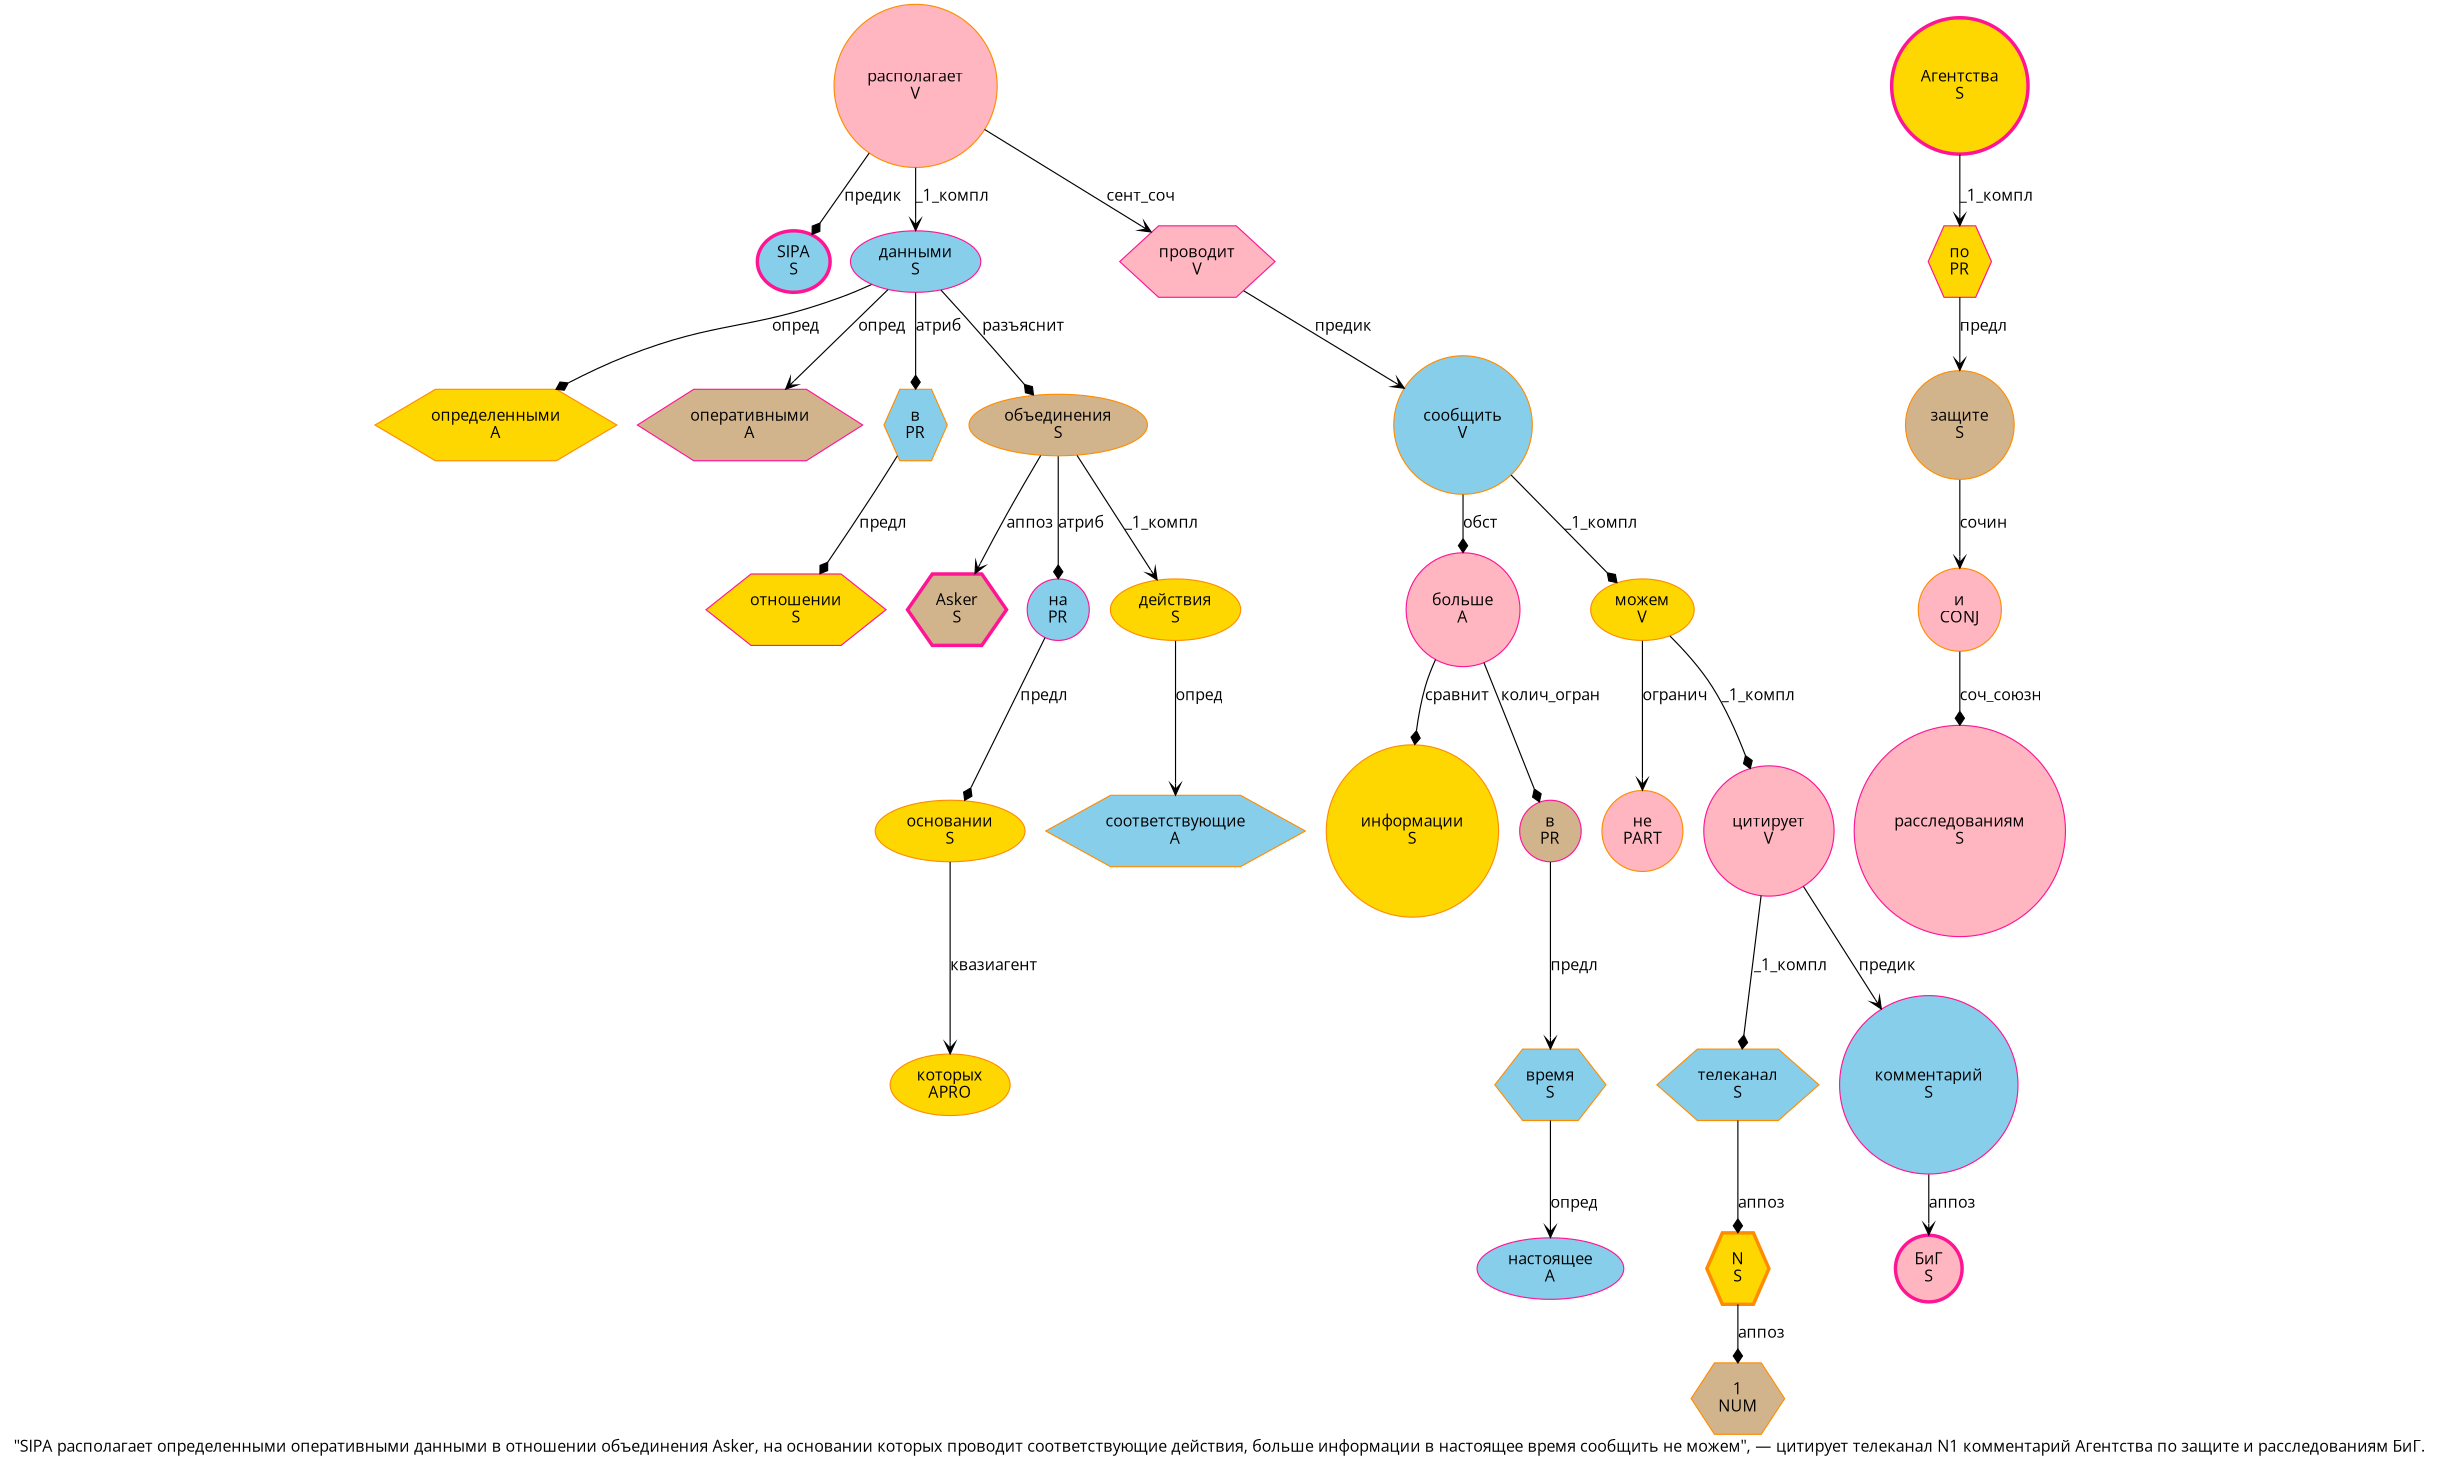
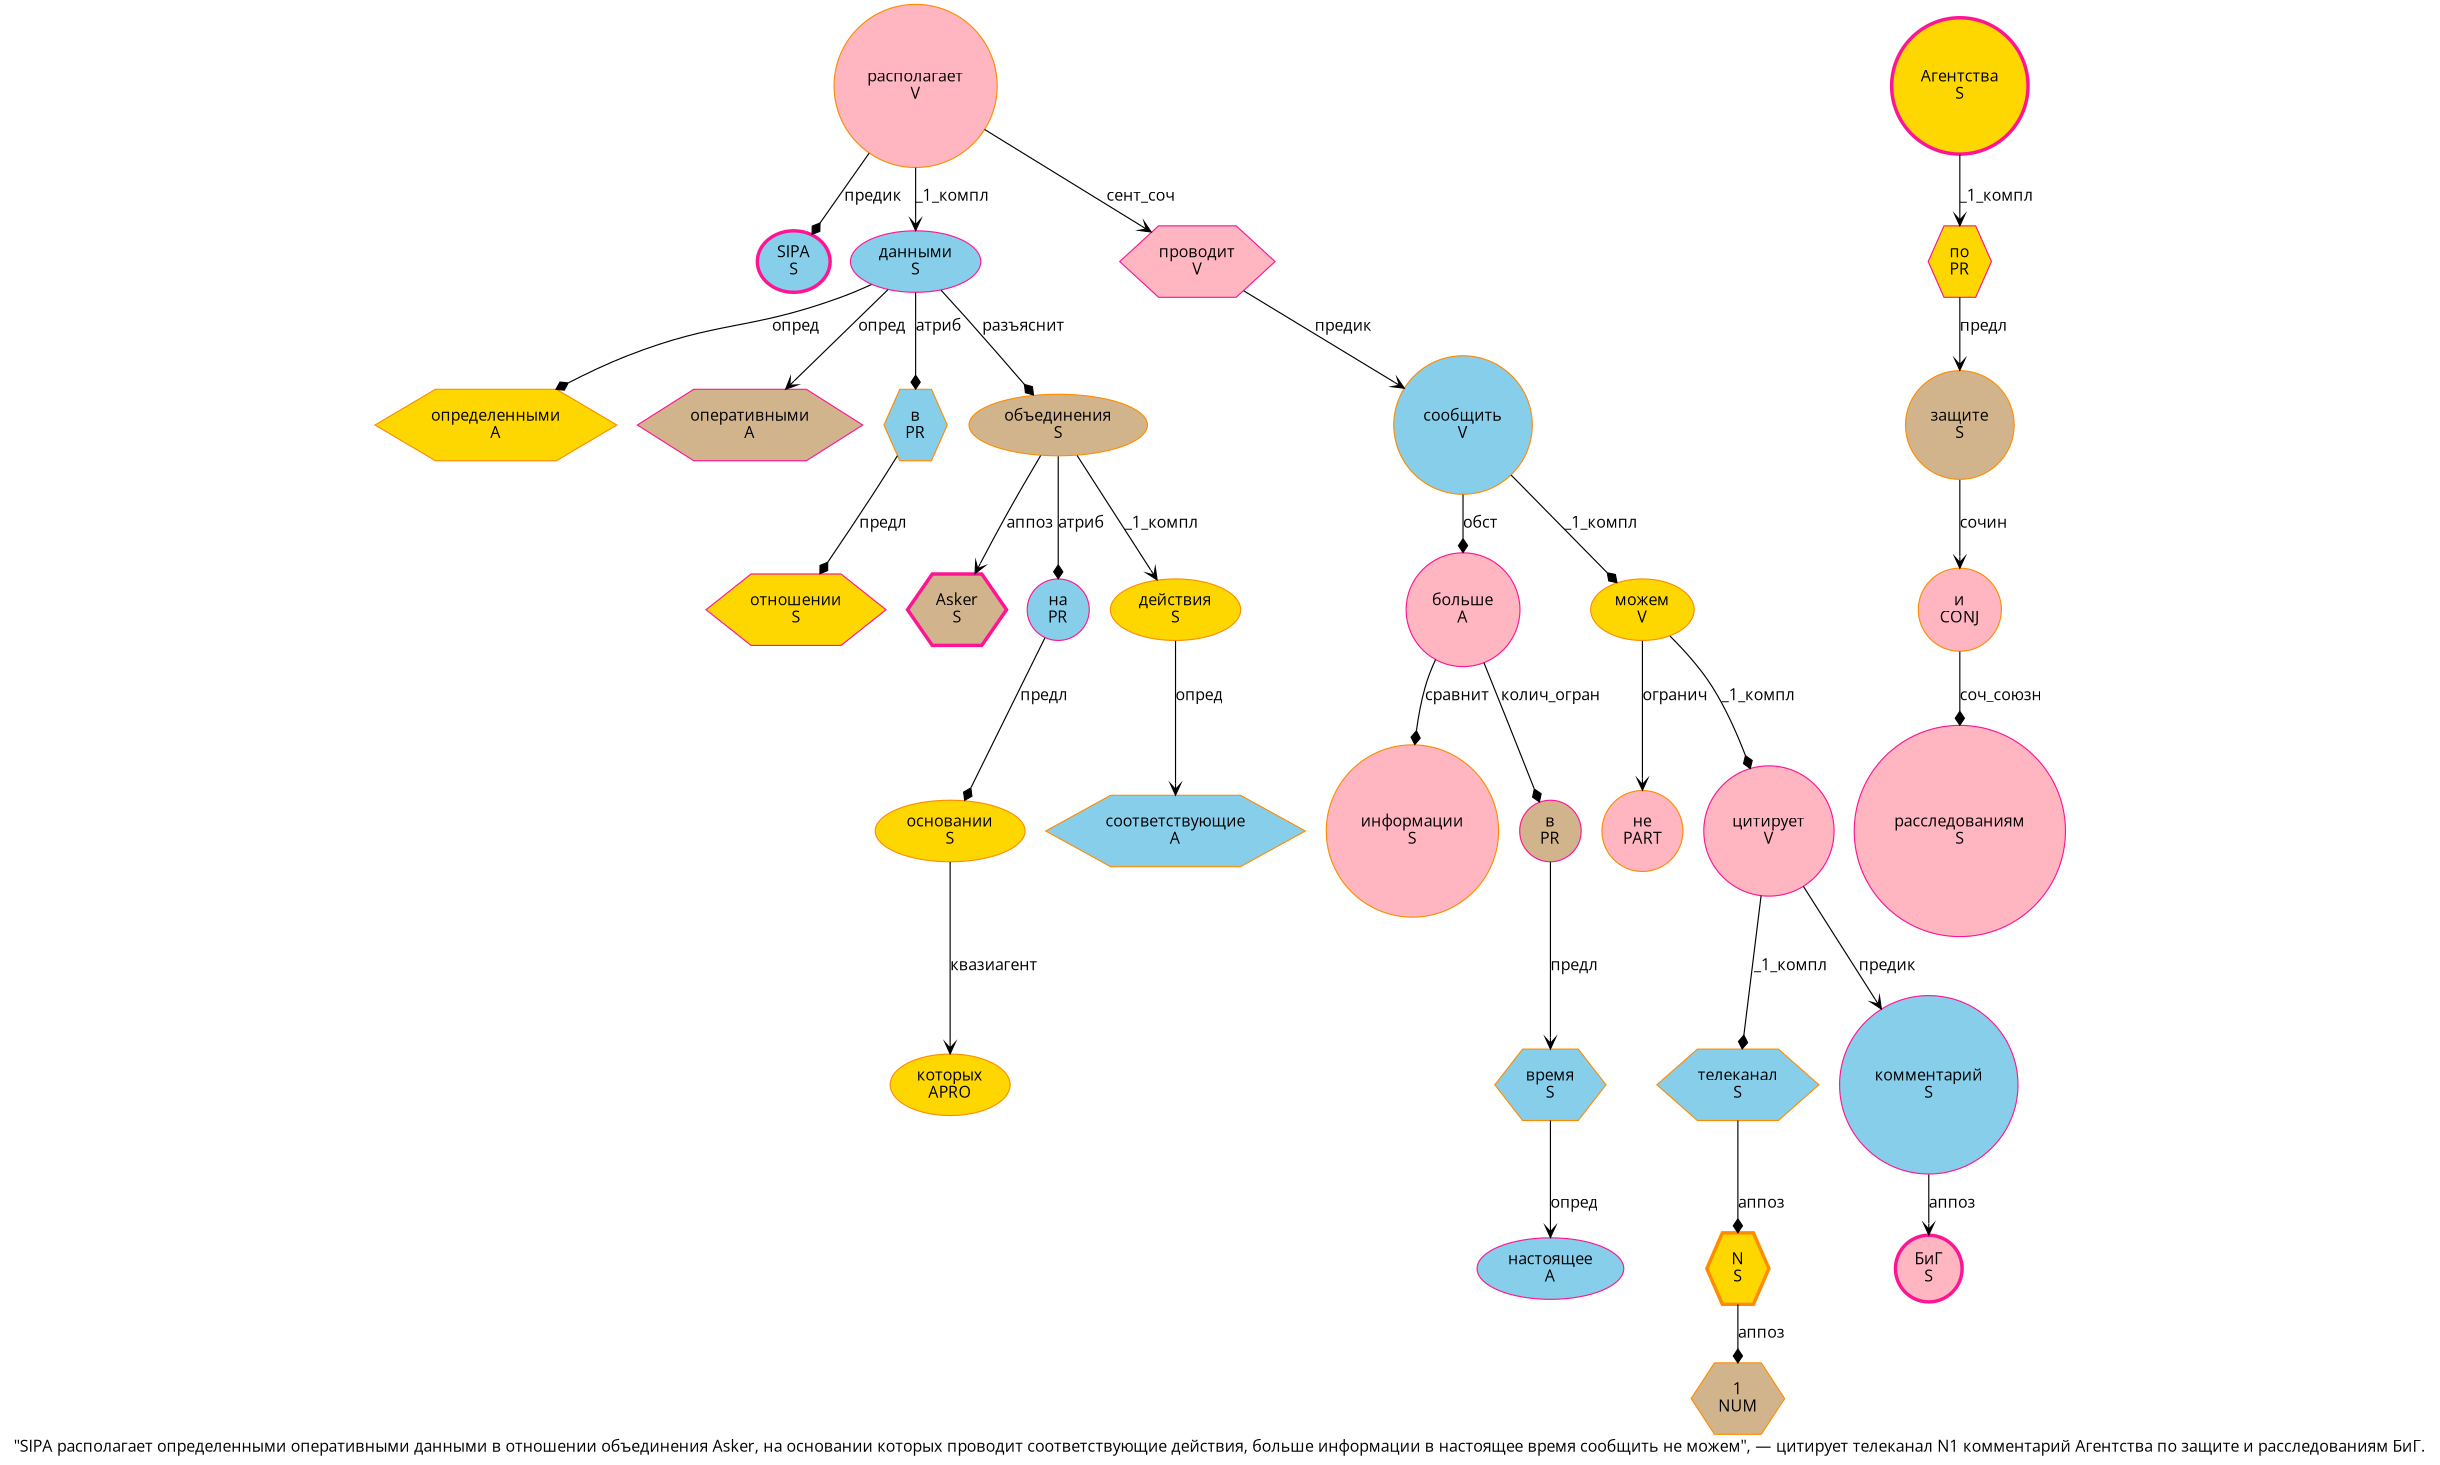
(1412, 831) -> (1412, 831)
